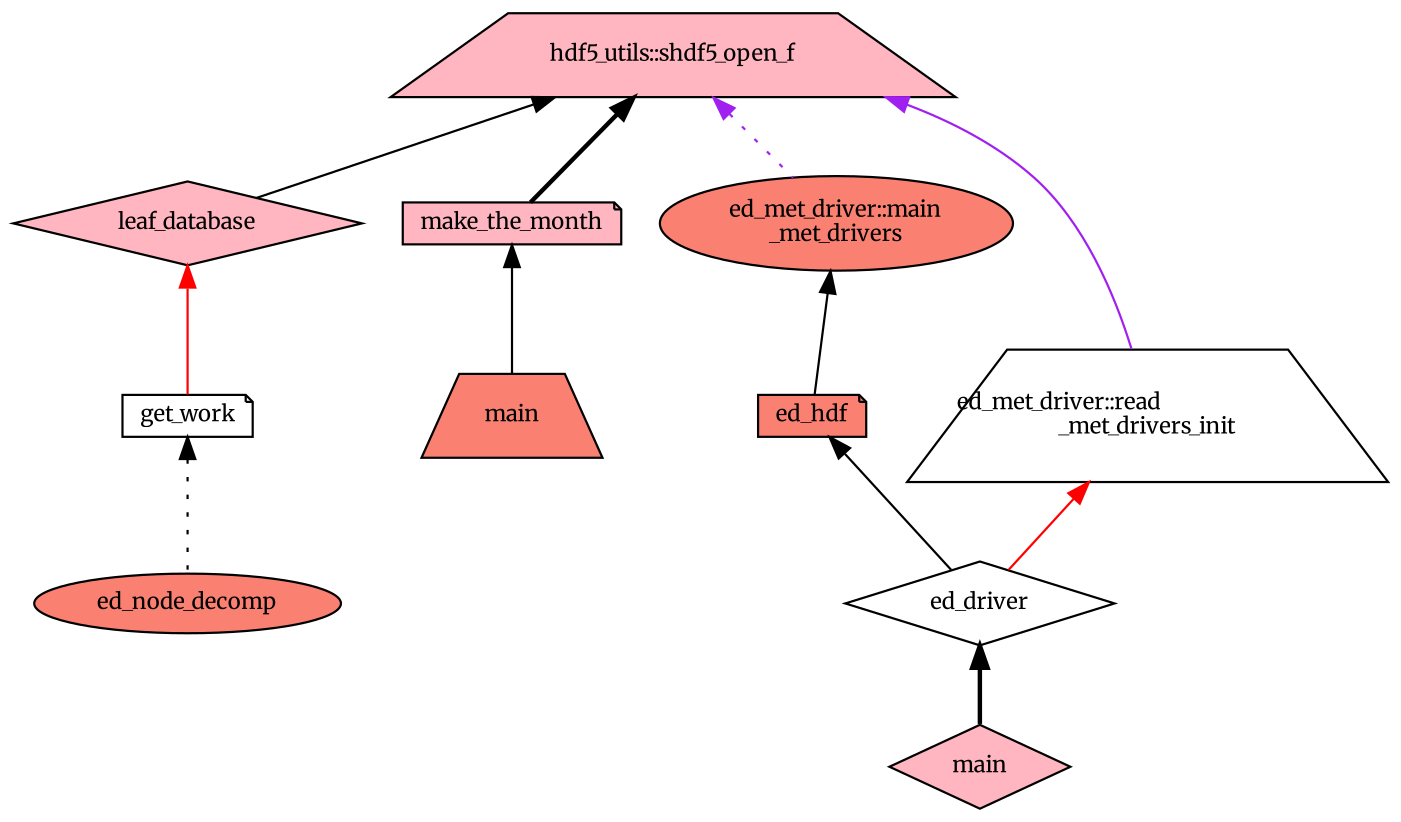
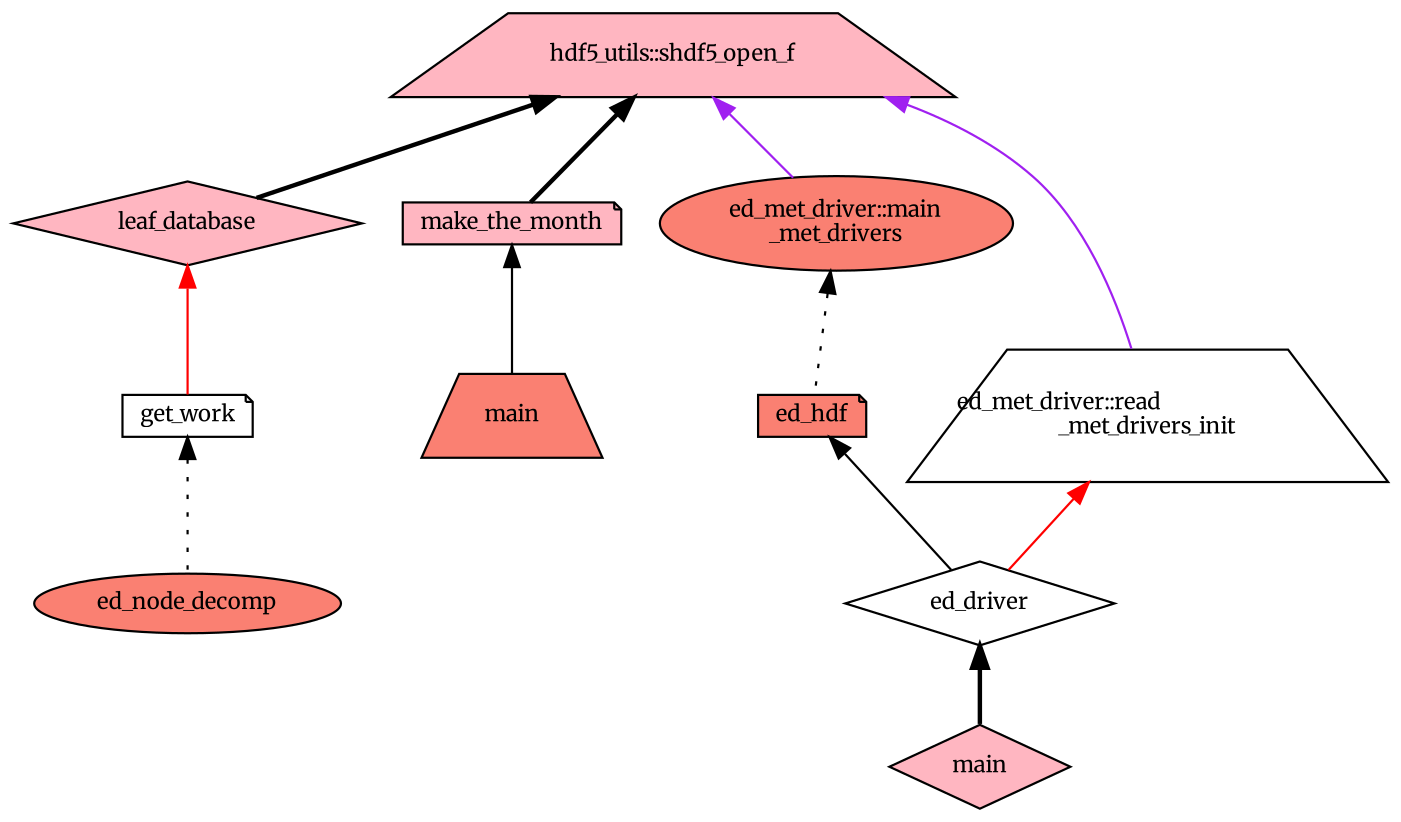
(761, 146) -> (761, 146)
(395, 151) -> (395, 151)
(821, 344) -> (821, 344)
